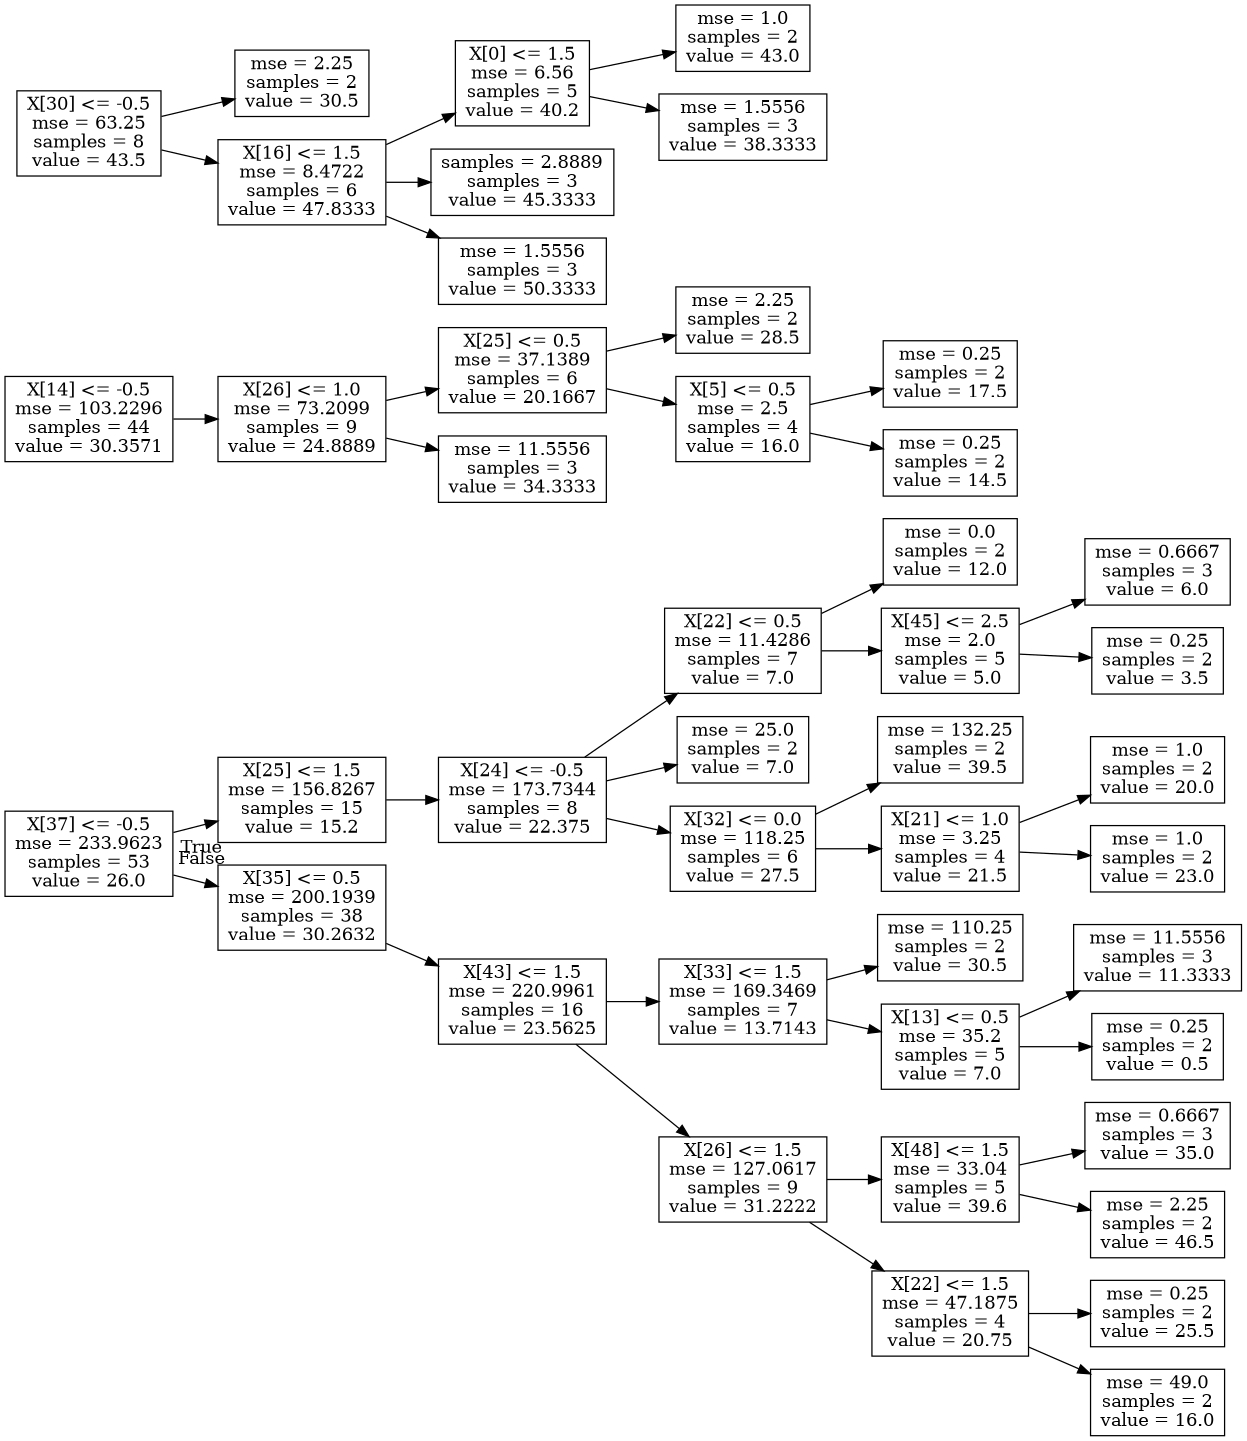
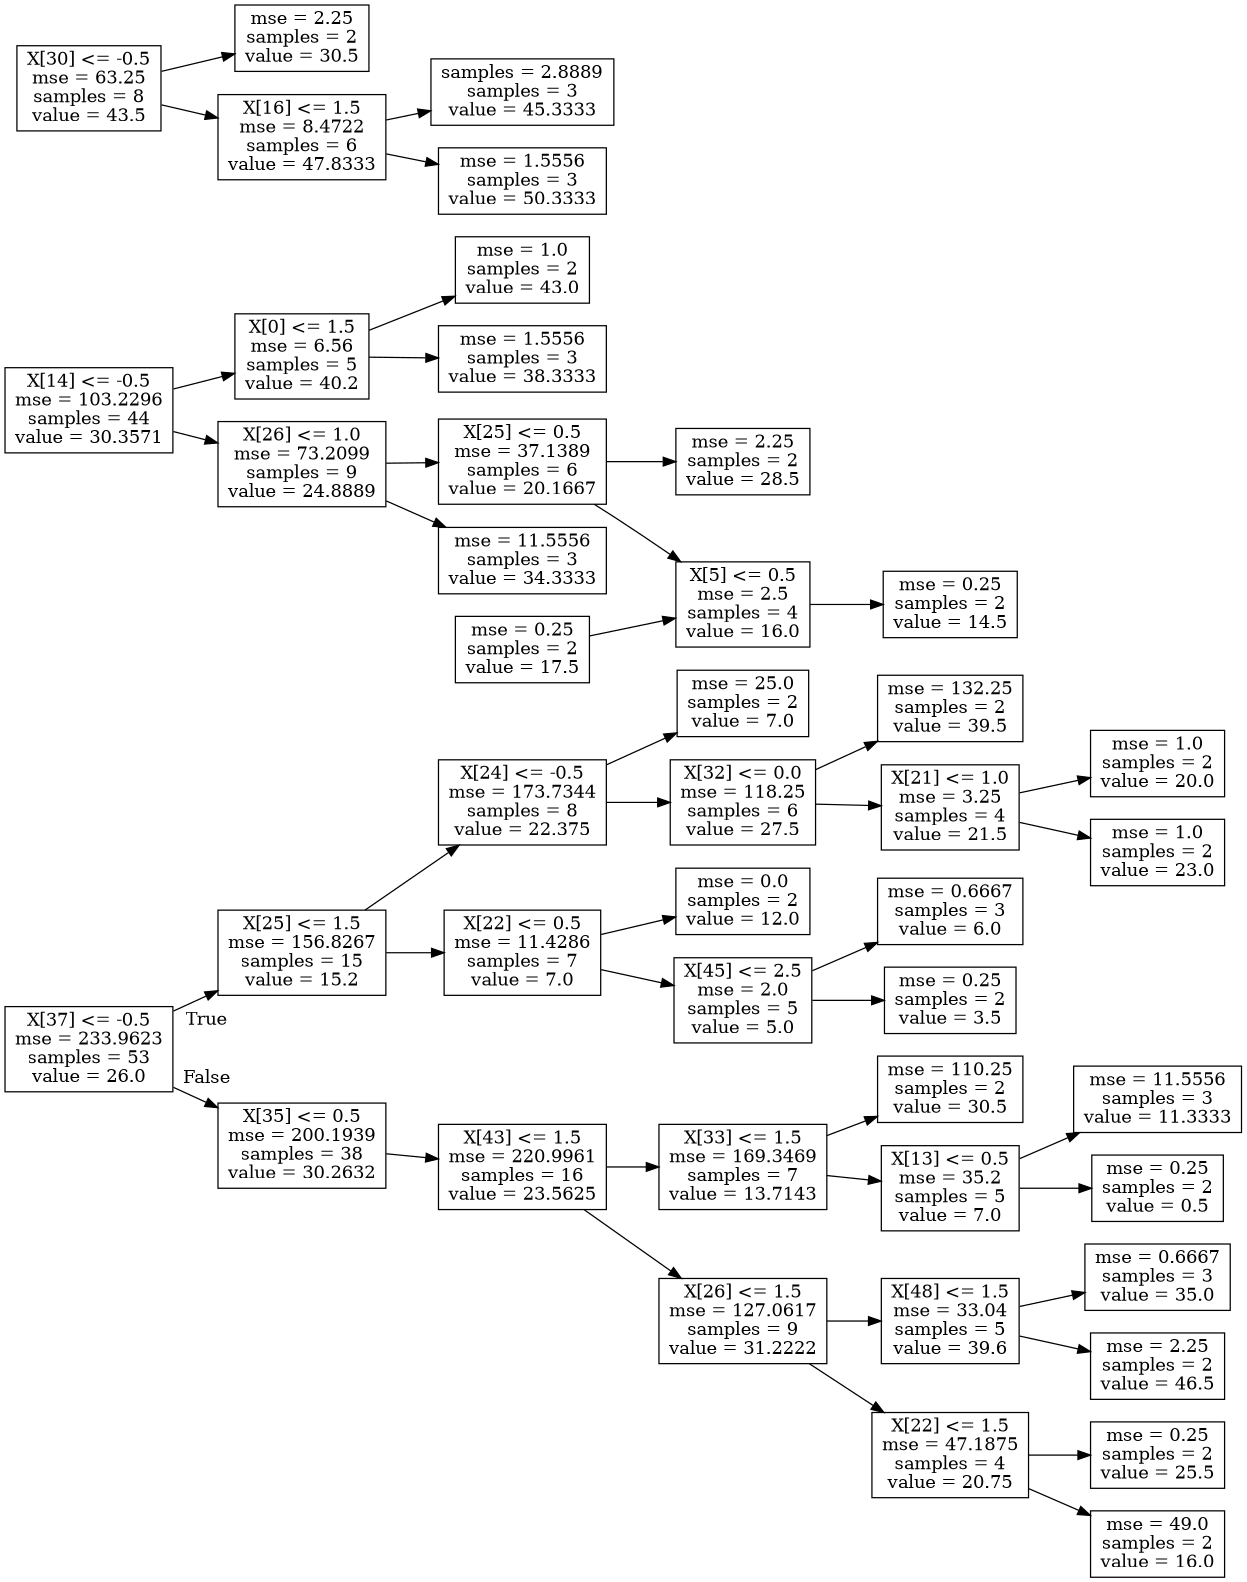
(415, 131) -> (198, 383)
(840, 398) -> (626, 628)
(626, 729) -> (409, 953)
